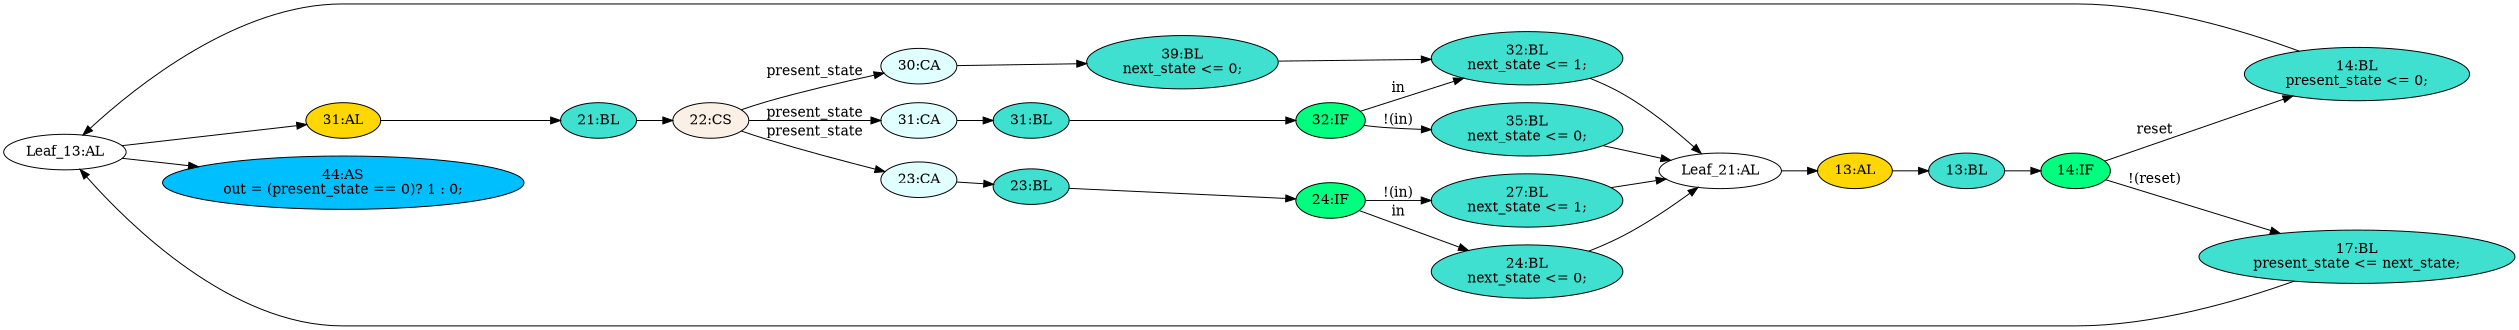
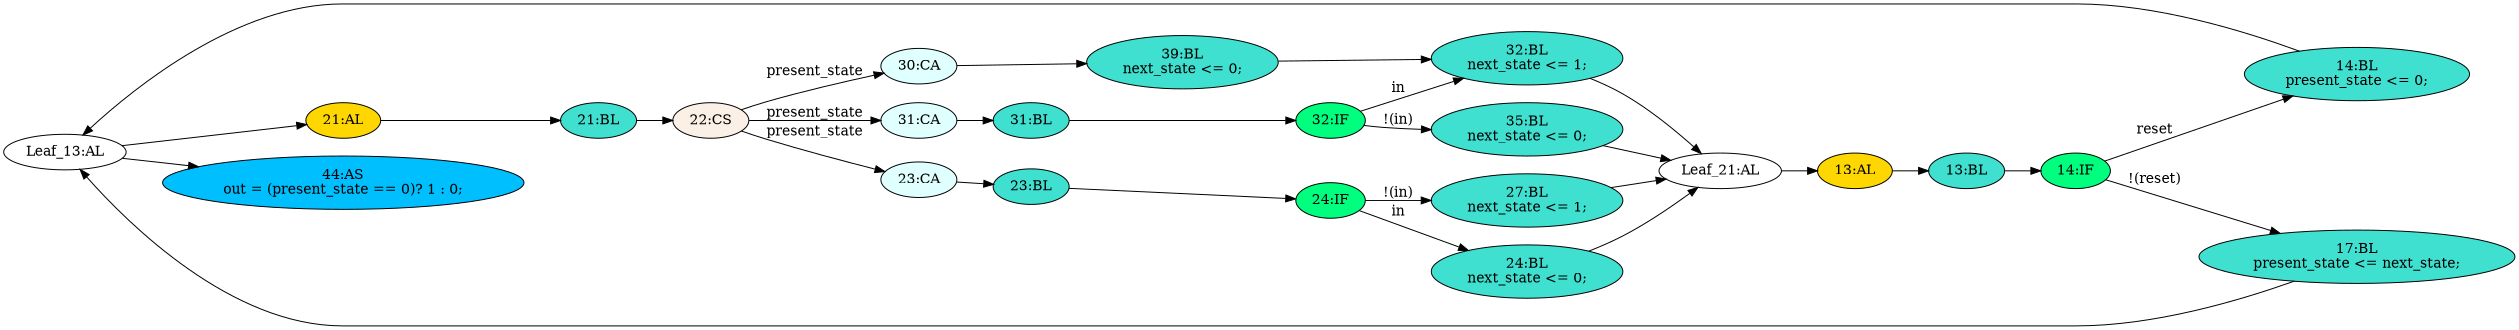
(343, 120) -> (343, 120)
